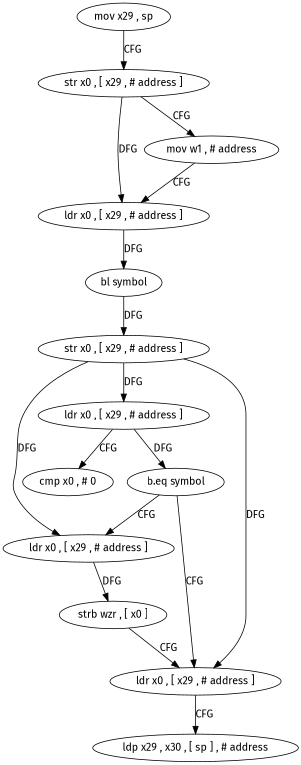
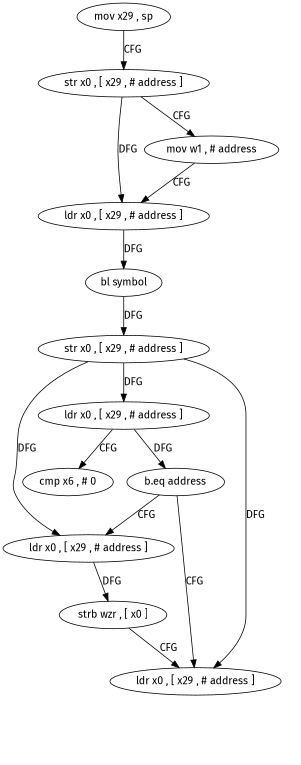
(68, 482) -> (68, 482)
(176, 482) -> (176, 482)
(196, 748) -> none
